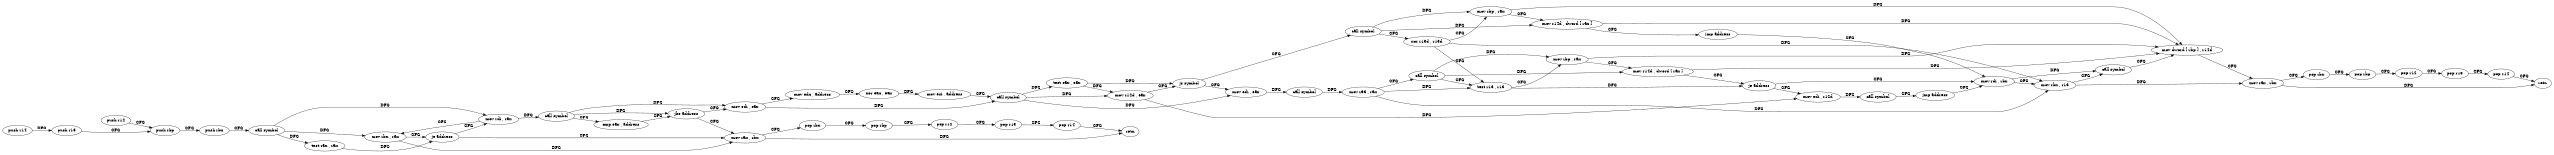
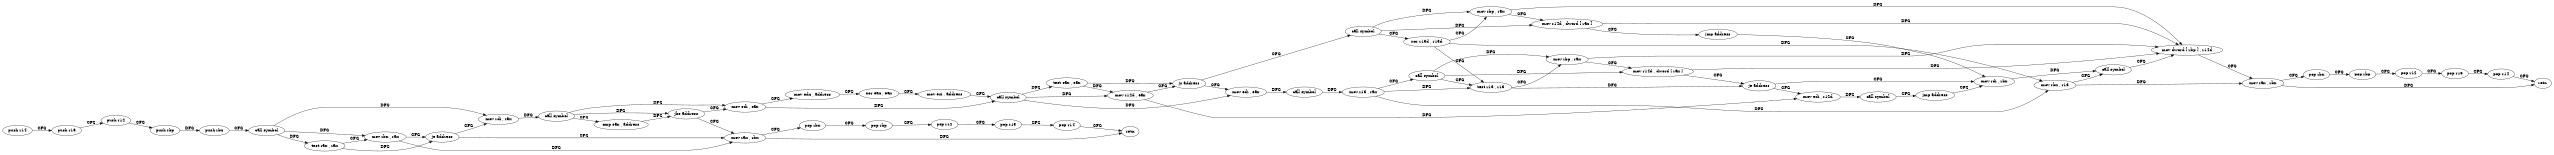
(2023, 83) -> none
(1189, 84) -> (1189, 84)
(909, 92) -> (909, 92)
(1363, 92) -> (1363, 92)
(658, 116) -> (658, 116)
(442, 127) -> (353, 142)
(42, 128) -> (42, 128)
(190, 128) -> (190, 128)
(114, 133) -> (90, 126)
